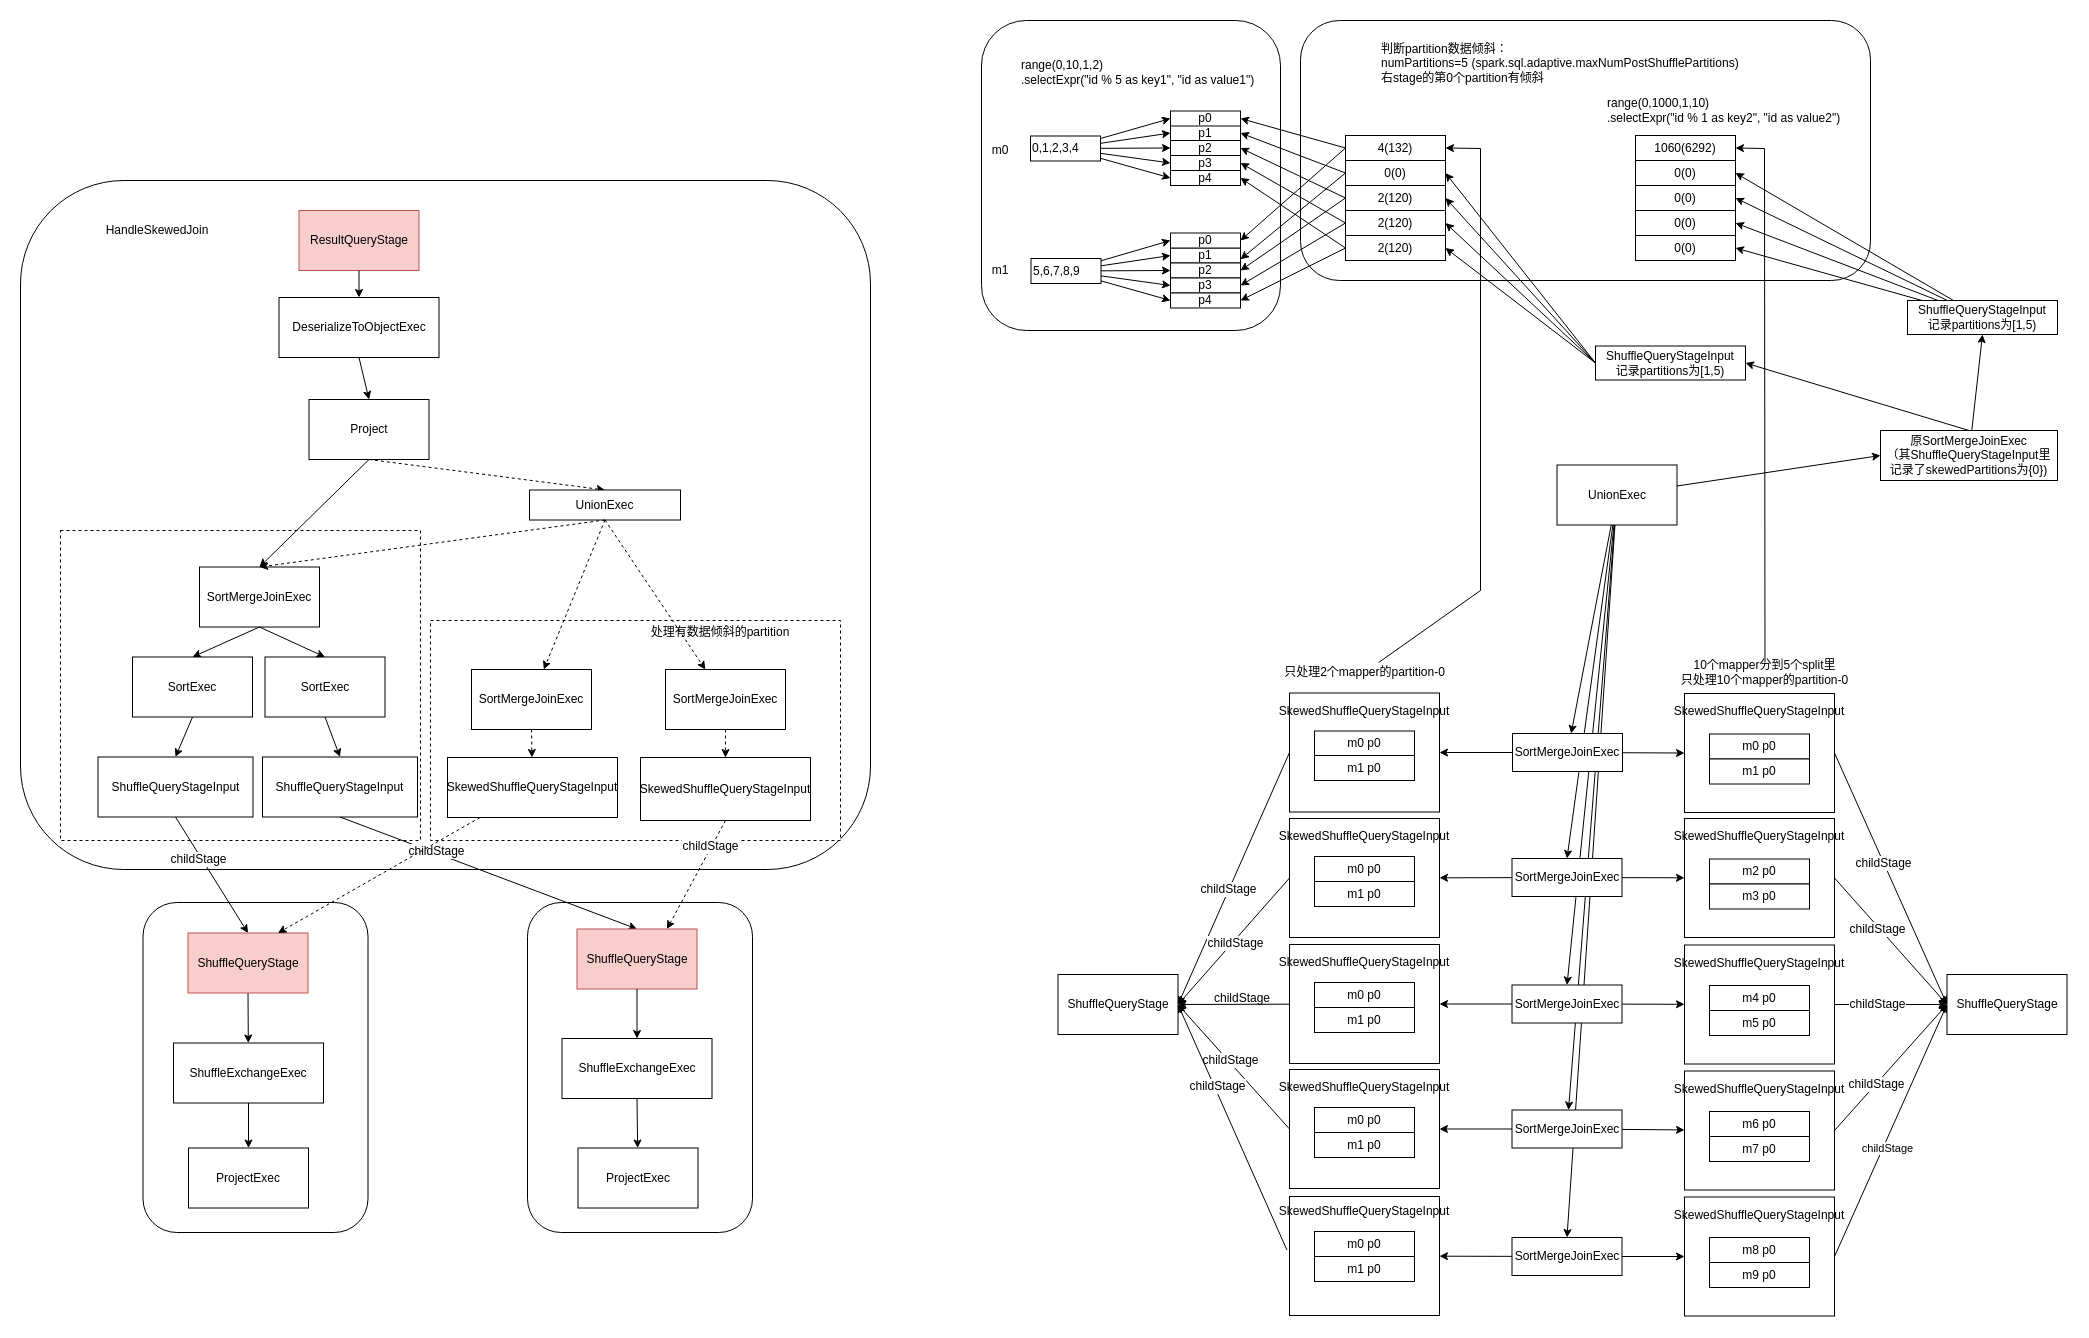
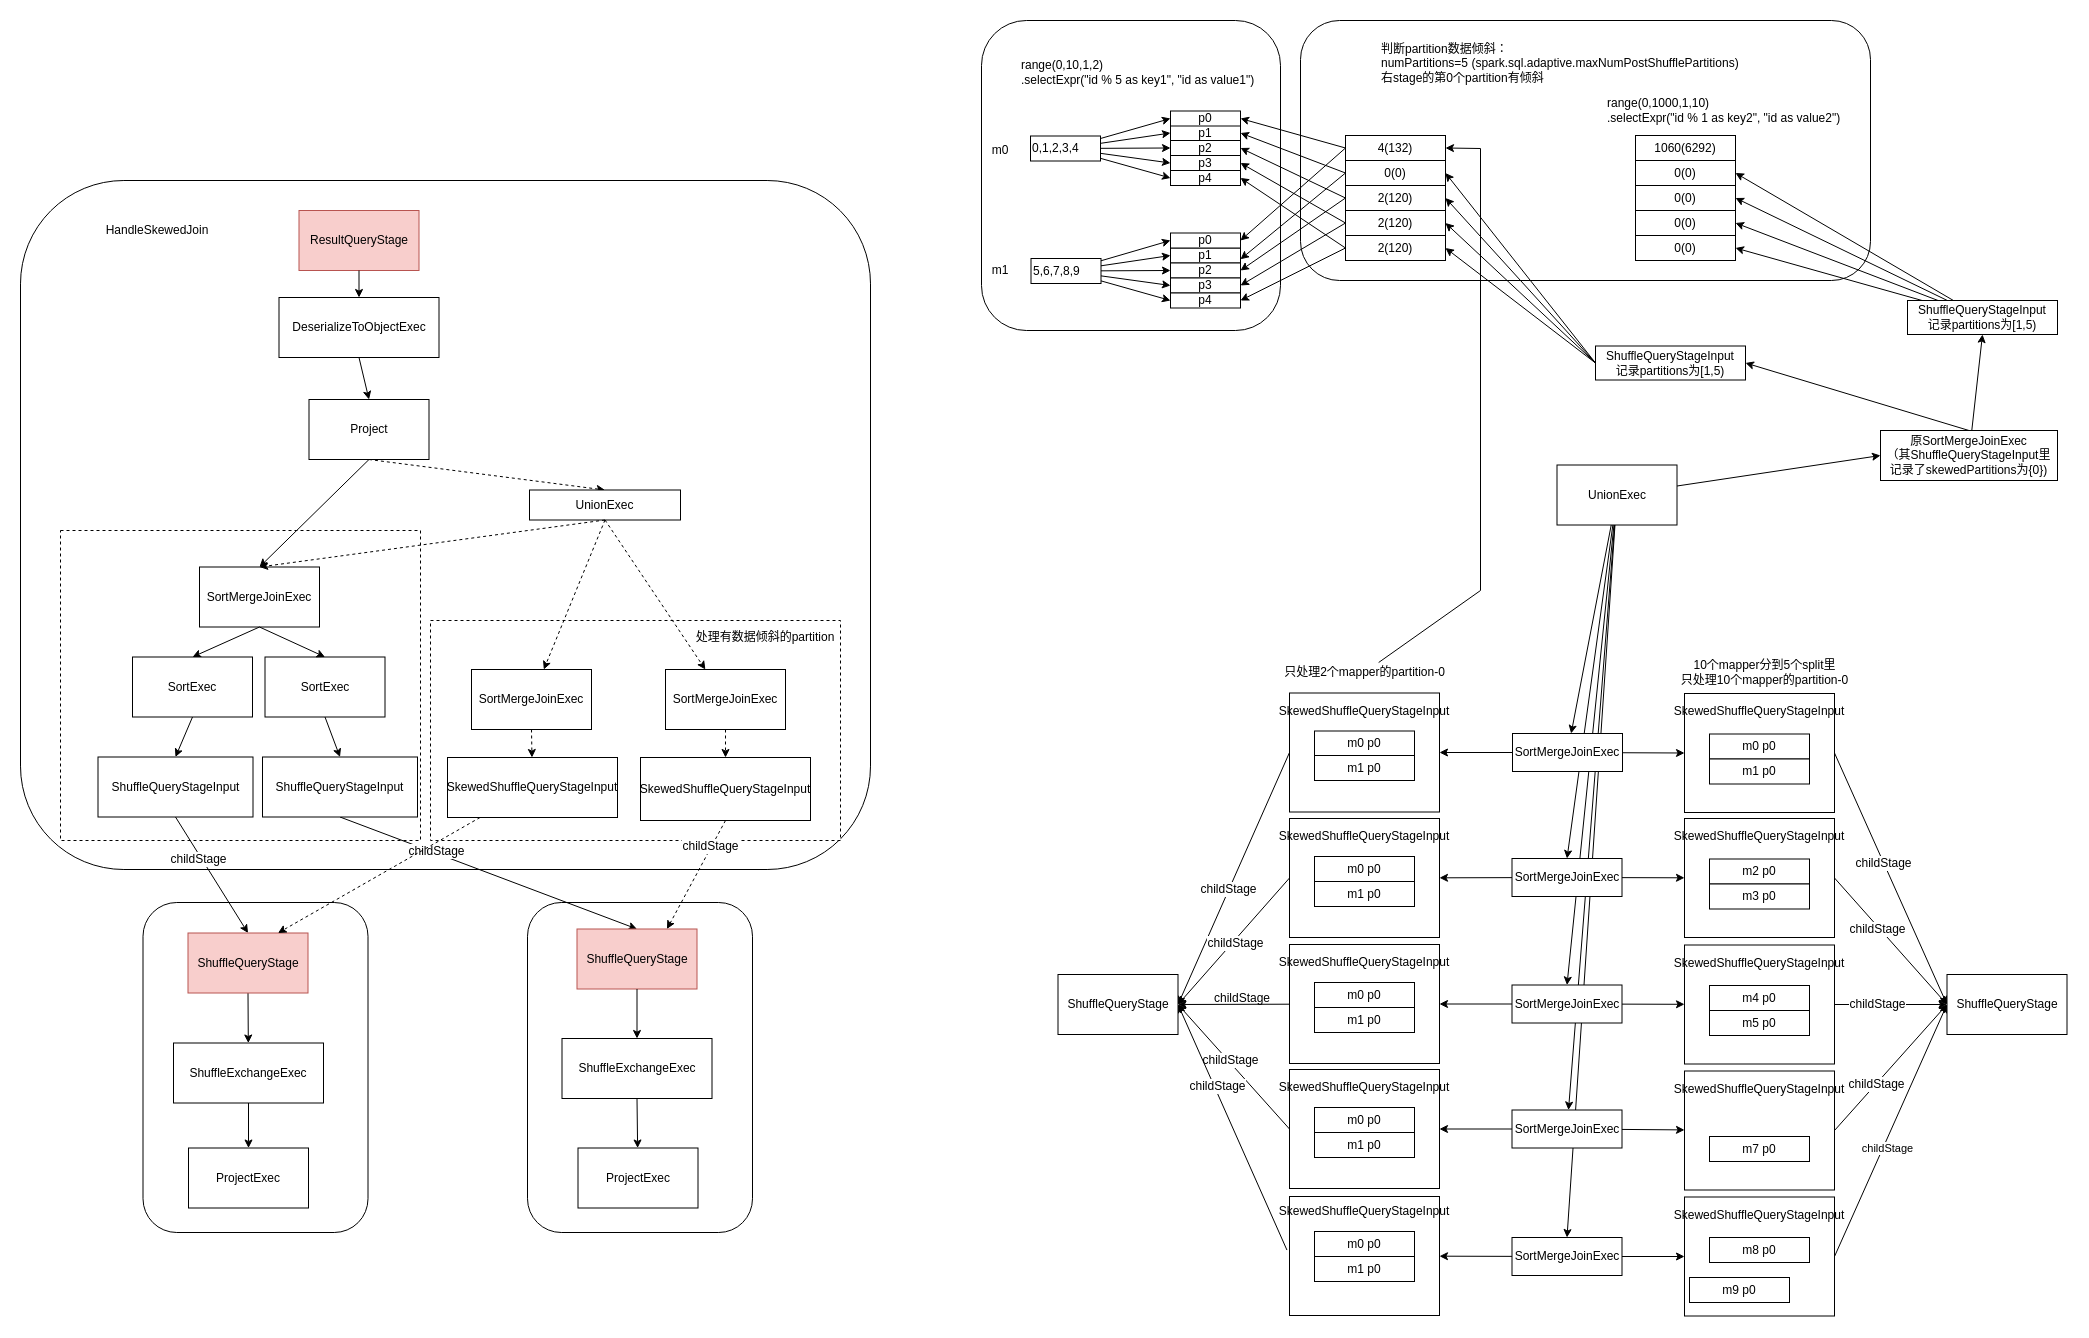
(1765, 395) -> none
(720, 633) -> (765, 638)
(1760, 1124) -> none
(1760, 1275) -> (1740, 1290)
